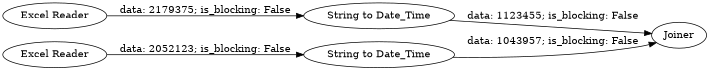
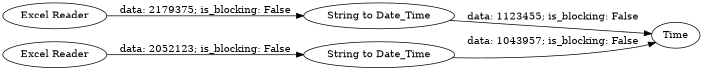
(679, 35) -> (676, 35)
